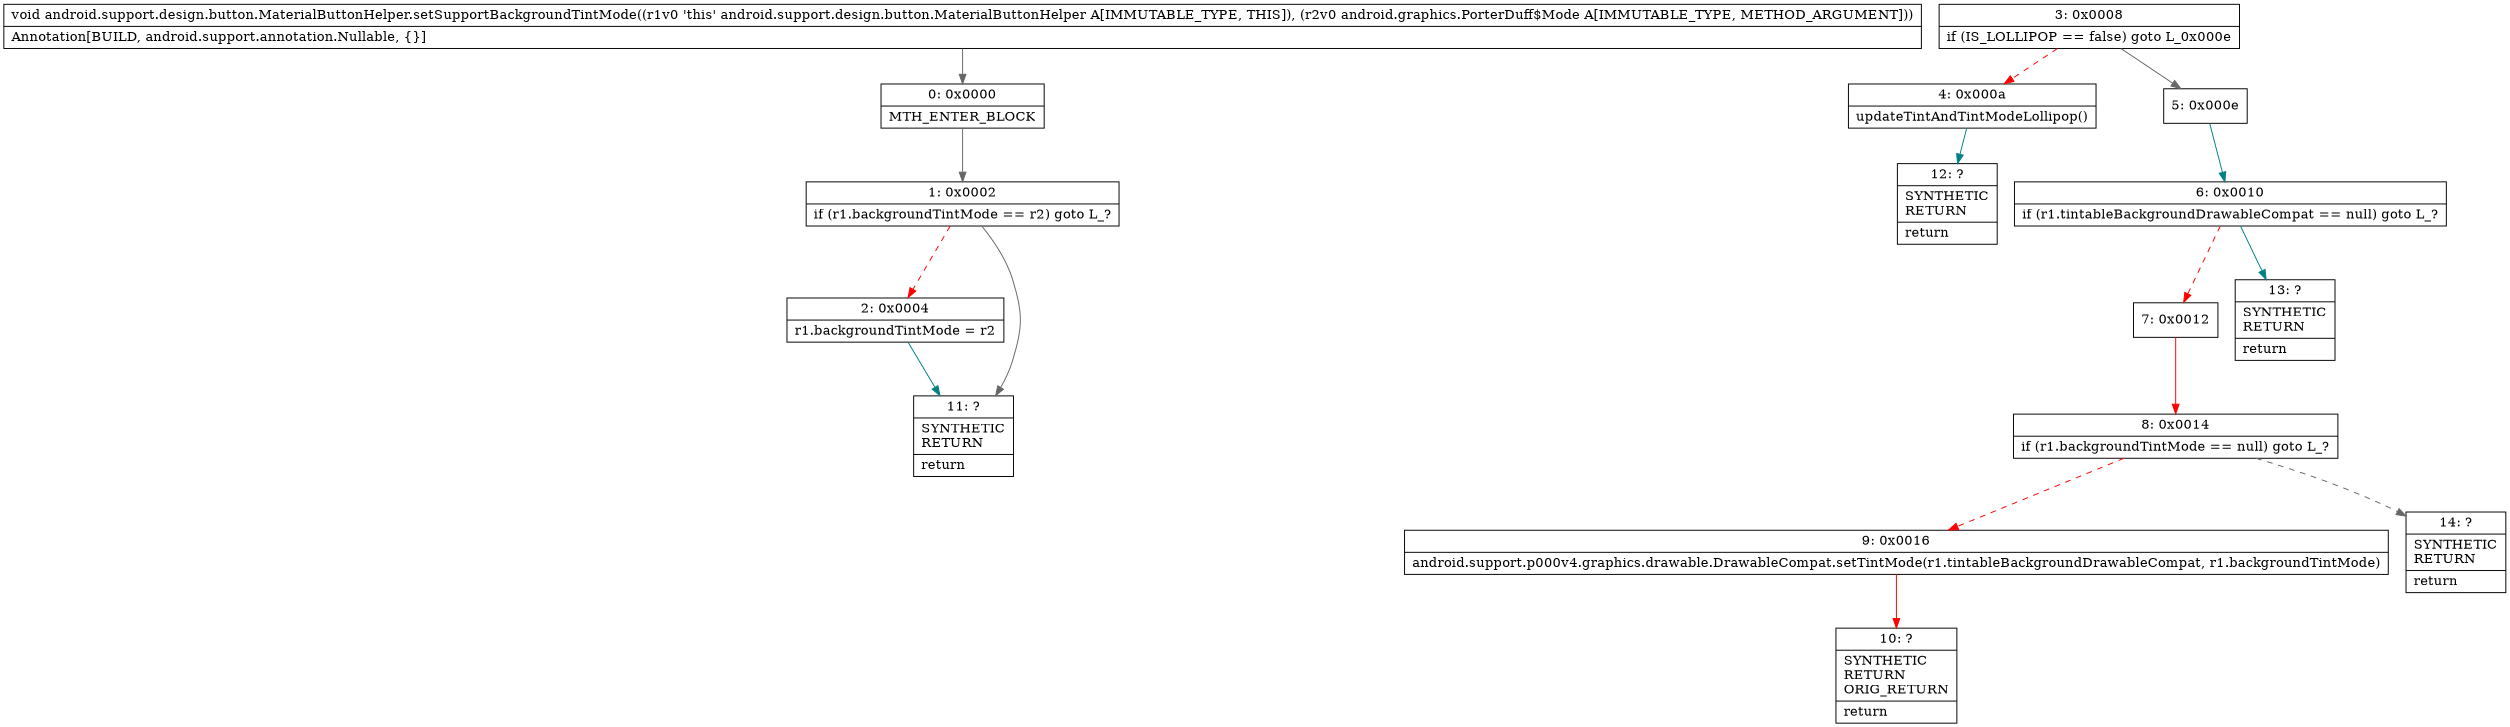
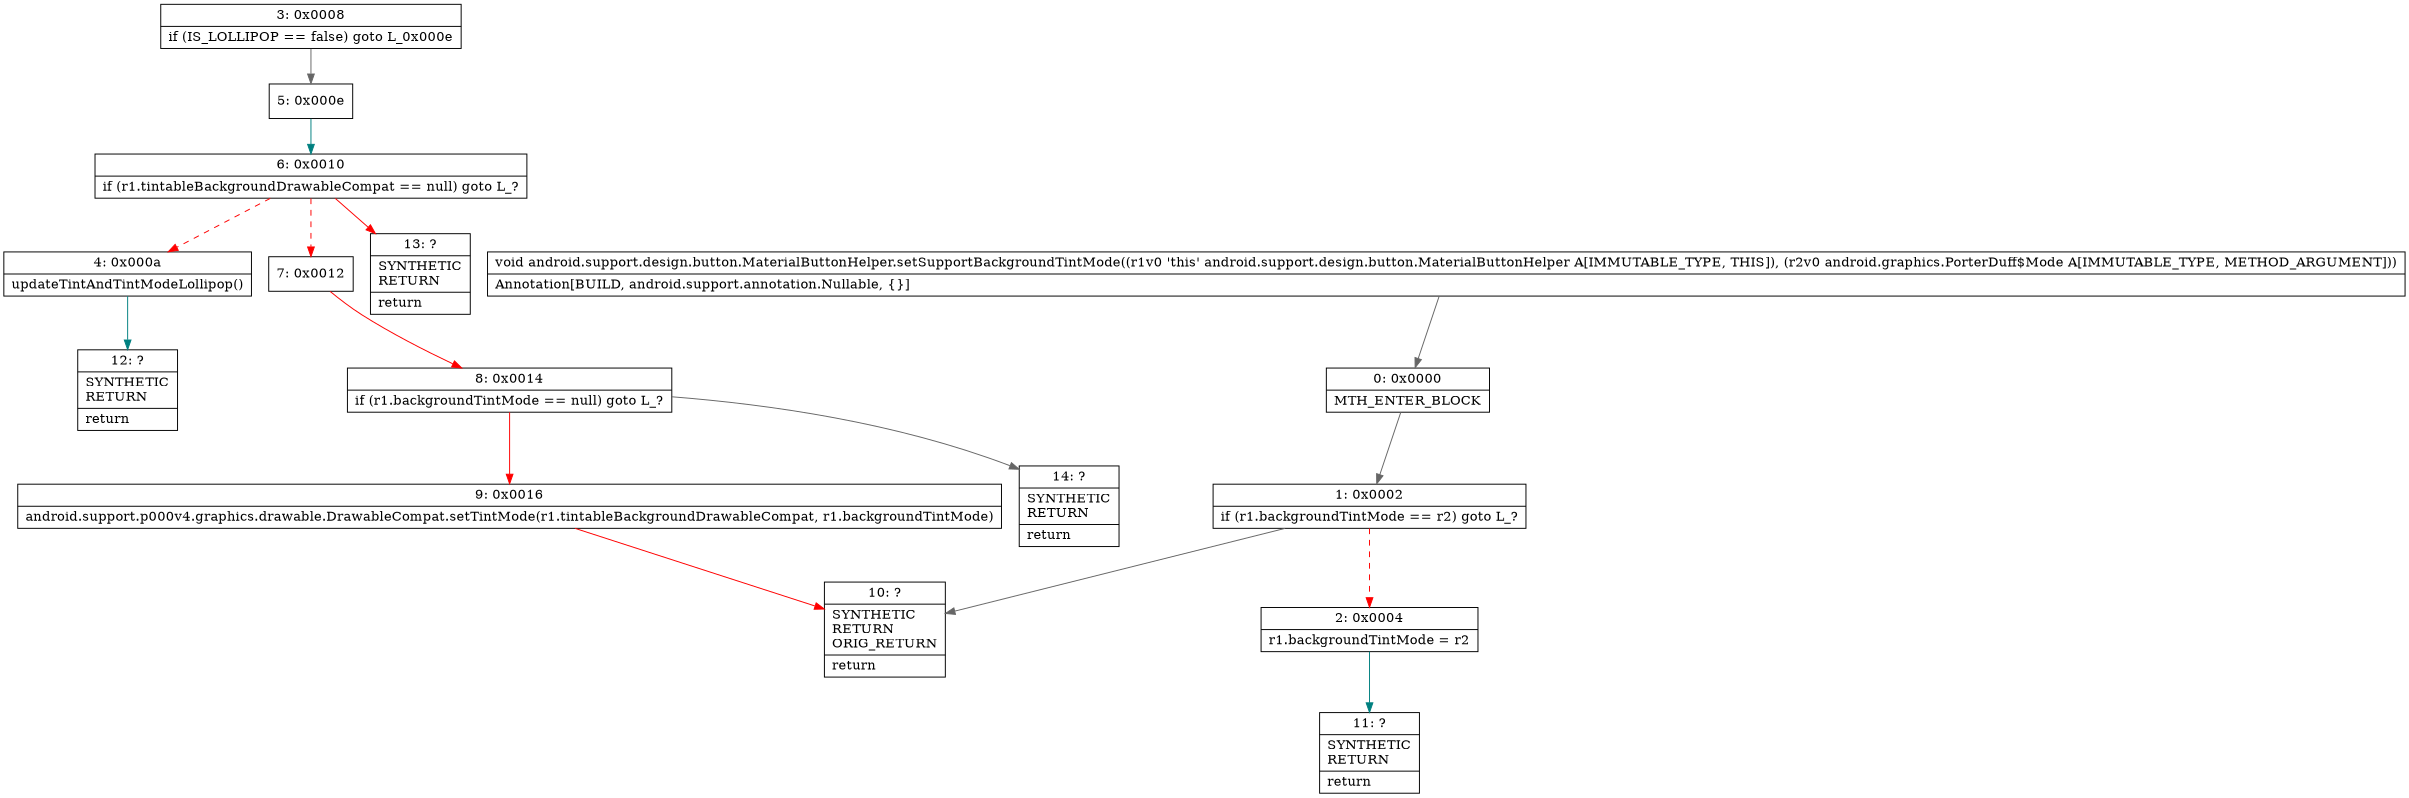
(2035, 63) -> (224, 223)
(2251, 248) -> (352, 213)
(1019, 304) -> (1120, 570)
(2328, 482) -> (843, 420)
(2041, 492) -> (510, 443)
